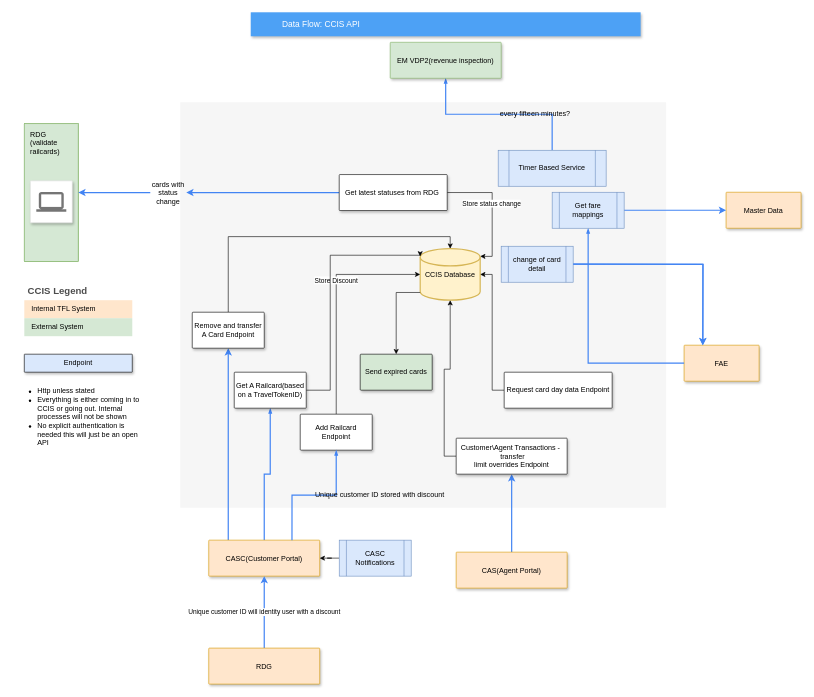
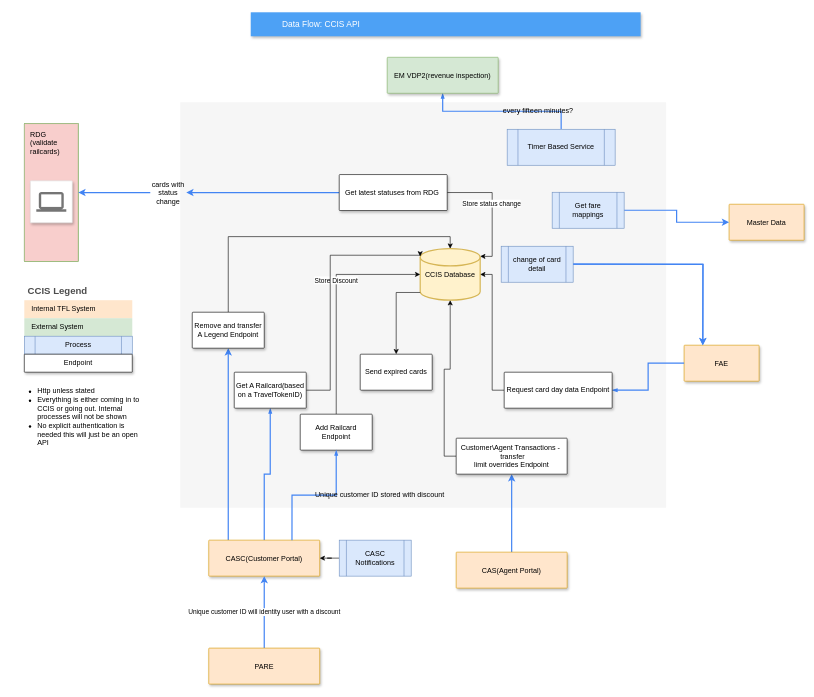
(446, 60) -> (443, 75)
(49, 143) -> (49, 143)
(552, 168) -> (561, 147)
(764, 210) -> (767, 222)
(588, 329) -> (647, 390)
(228, 330) -> (228, 330)
none -> (78, 345)
(78, 363) -> (78, 363)
(396, 372) -> (396, 372)
(264, 667) -> (264, 667)
